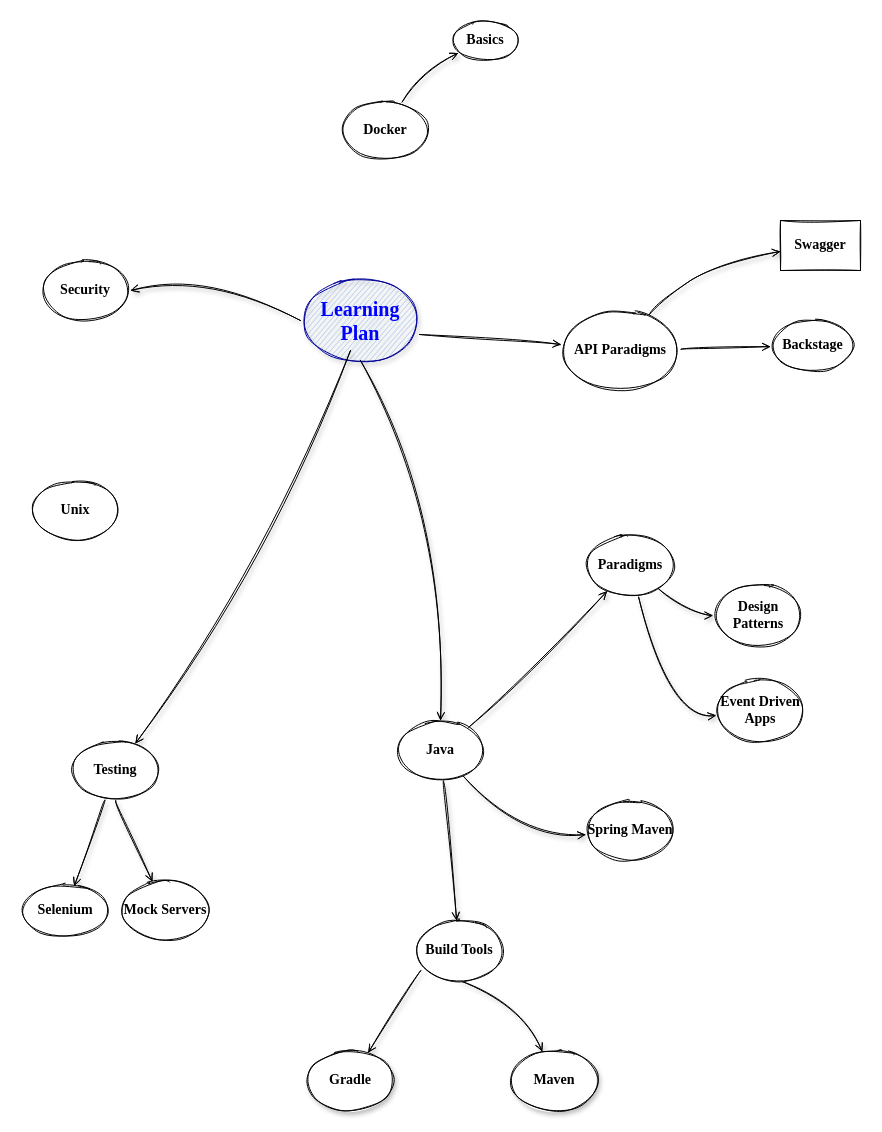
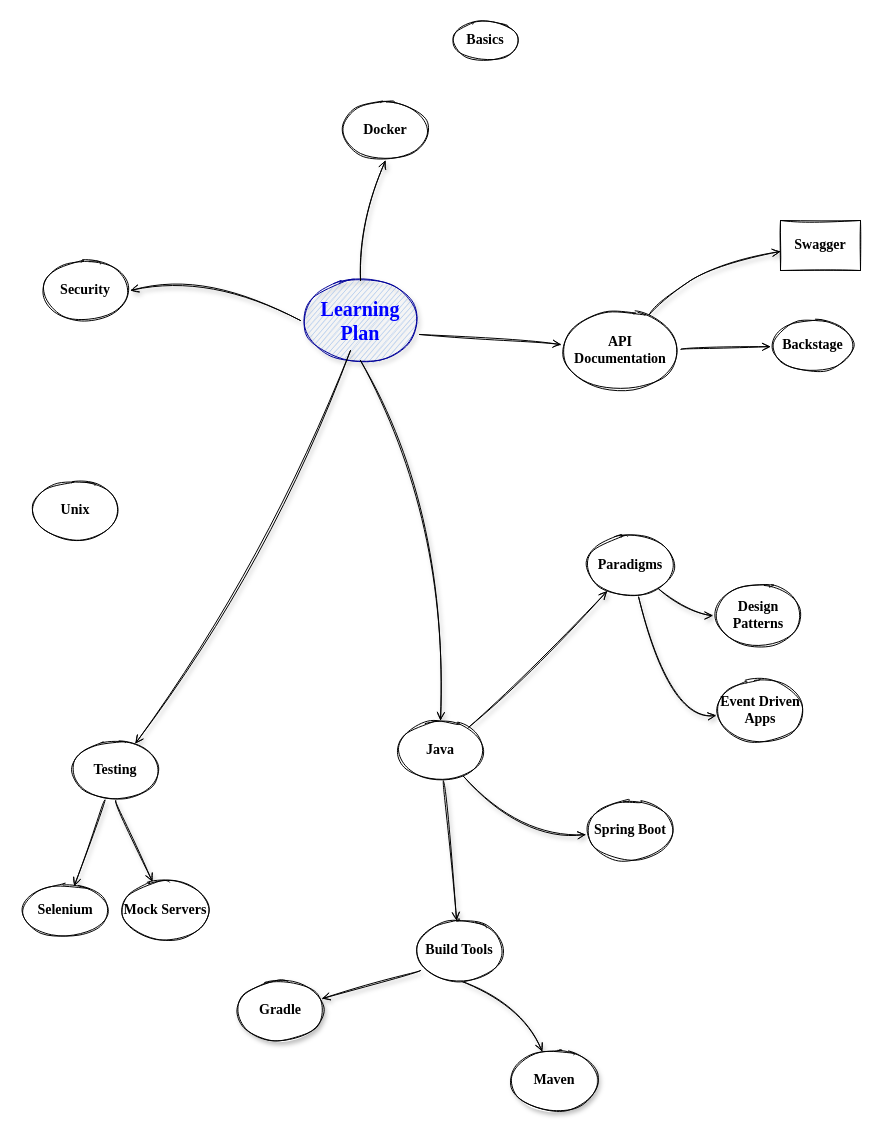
(425, 74) -> none
none -> (367, 219)
(621, 351) -> (621, 351)
(631, 831) -> (631, 831)
(351, 1081) -> (281, 1011)
